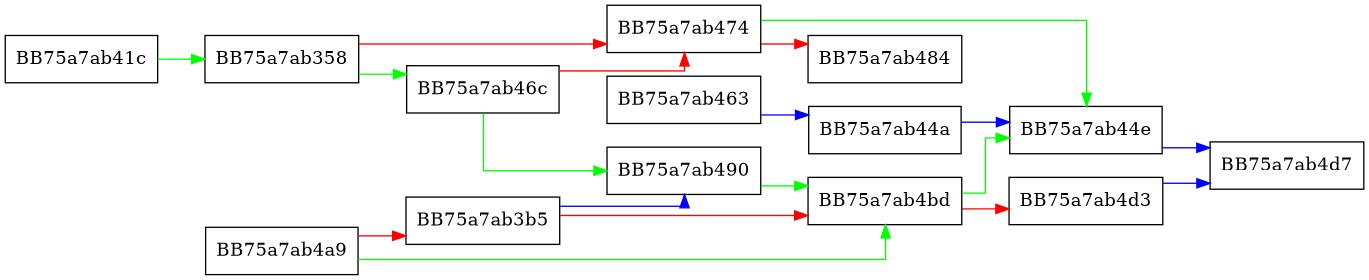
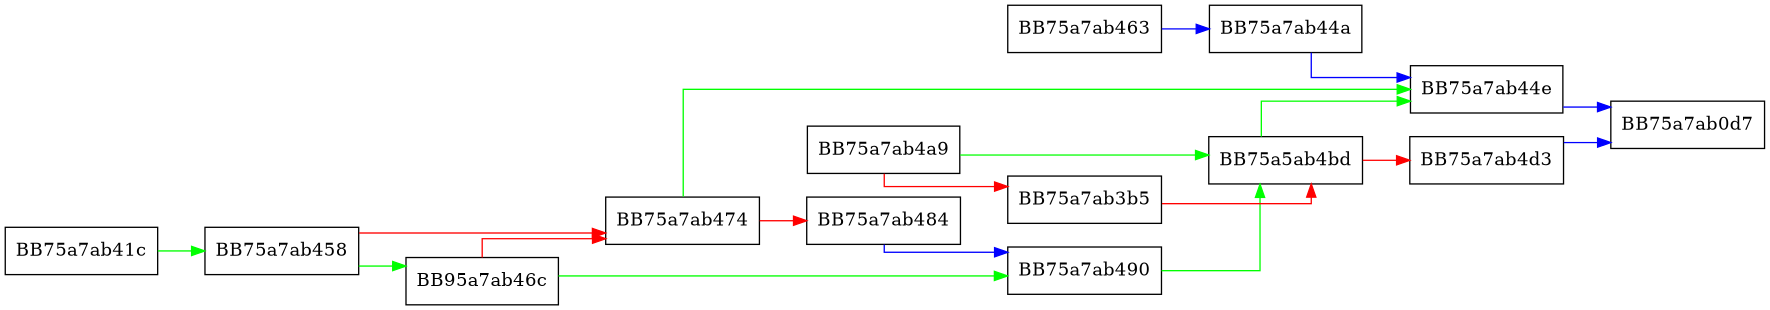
(282, 59) -> (282, 251)
(483, 89) -> (482, 281)
(1287, 166) -> (1688, 125)
(885, 201) -> (1286, 160)
(623, 206) -> (936, 252)
